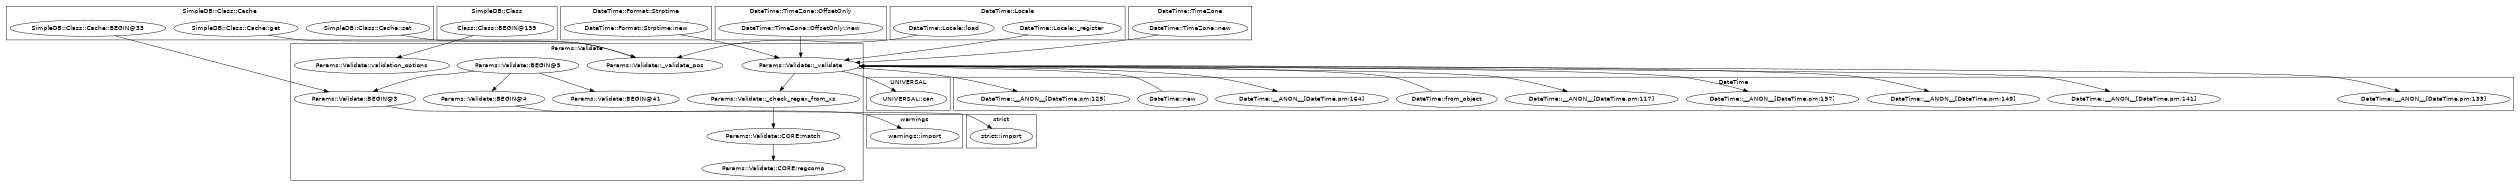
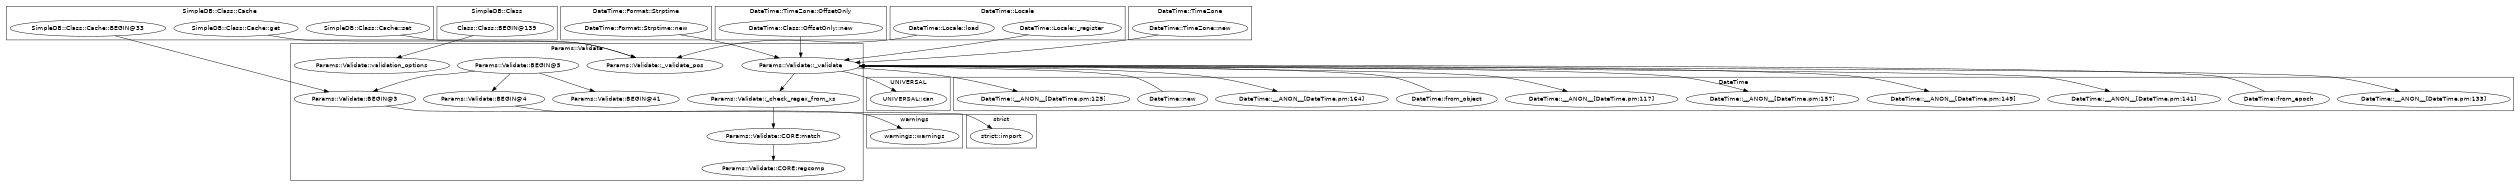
(801, 28) -> (801, 28)
none -> (2279, 99)
(915, 136) -> (915, 136)
